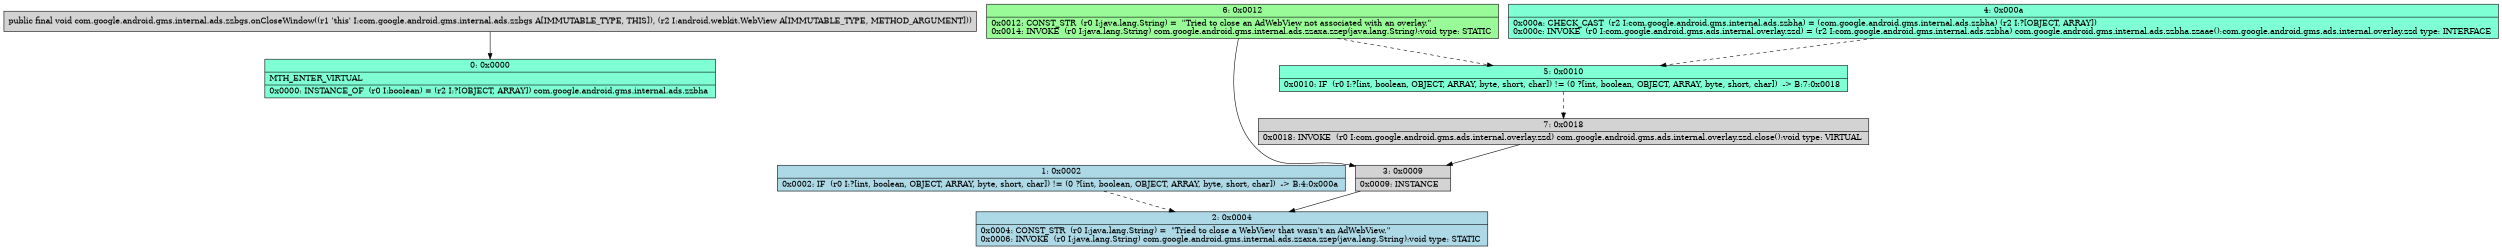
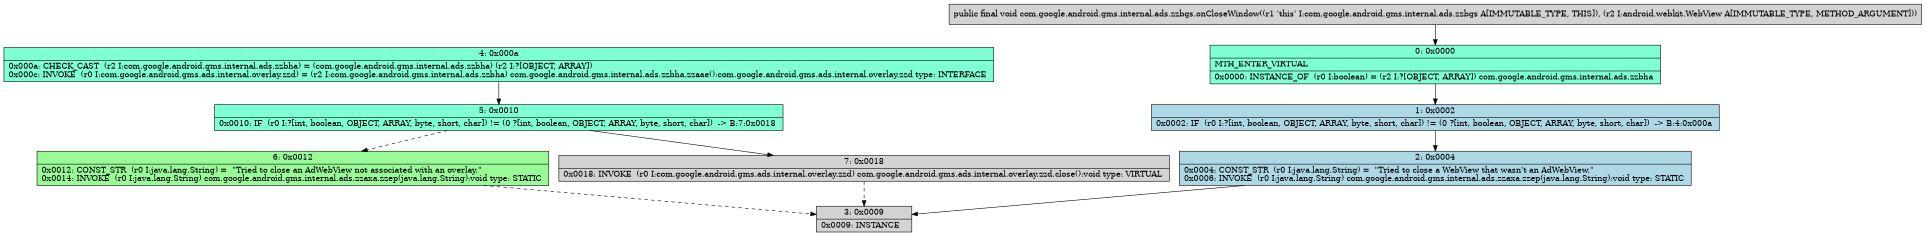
(1412, 52) -> (407, 140)
(1770, 52) -> (499, 90)
none -> (1435, 91)
(1564, 102) -> (679, 143)
(1251, 141) -> (647, 200)
(1486, 154) -> (864, 191)
(1137, 201) -> (1435, 138)
(1327, 201) -> (1081, 200)
